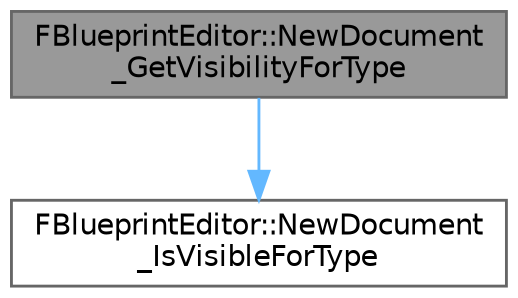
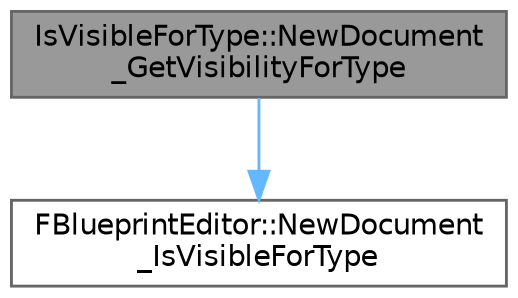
(259, 54) -> (259, 54)
